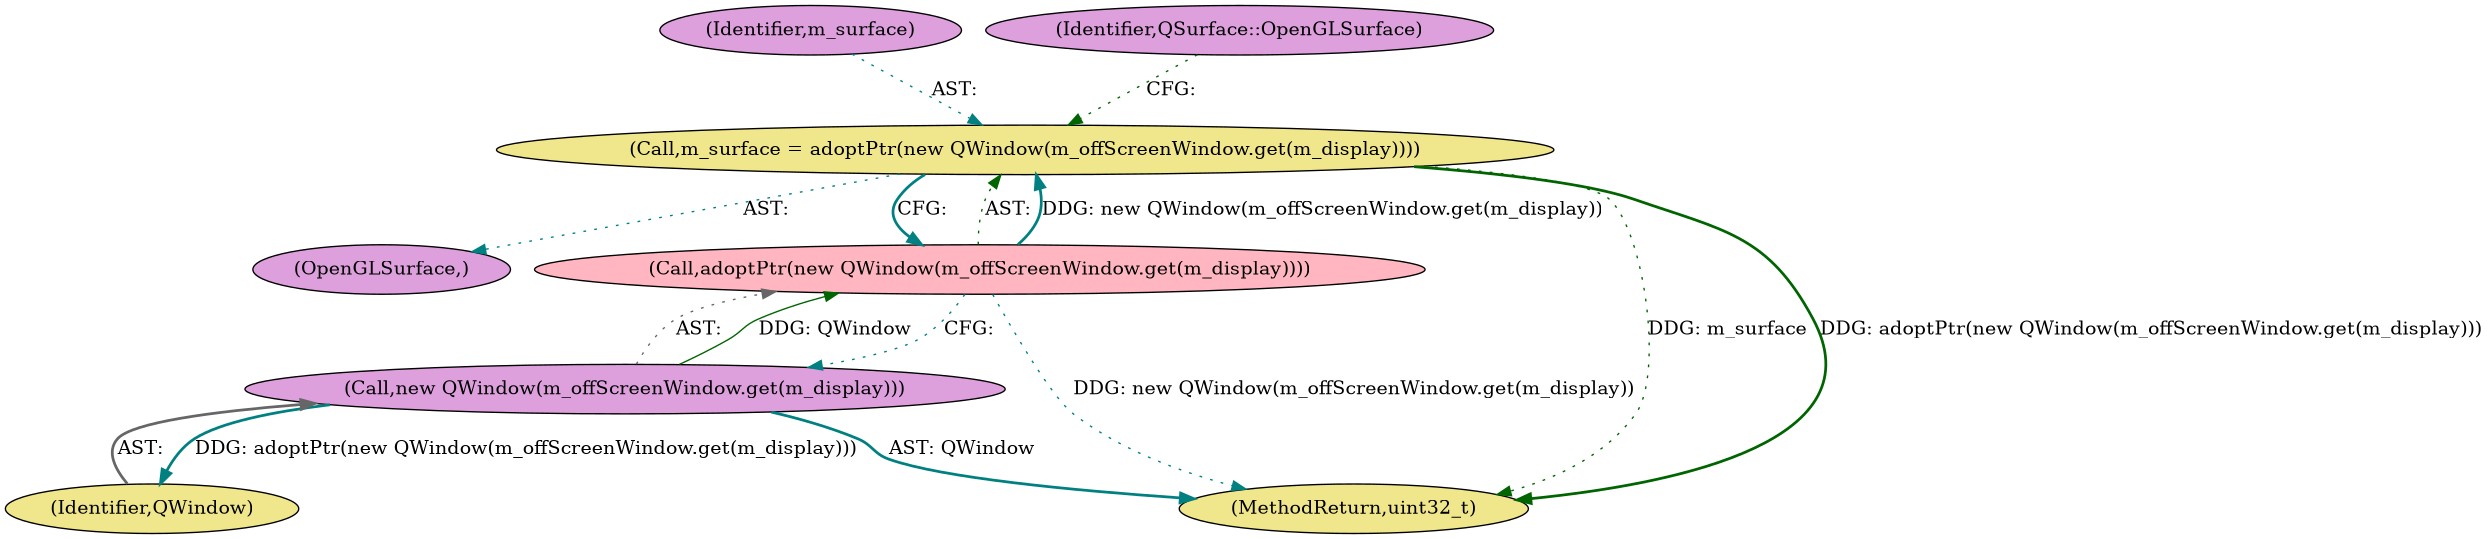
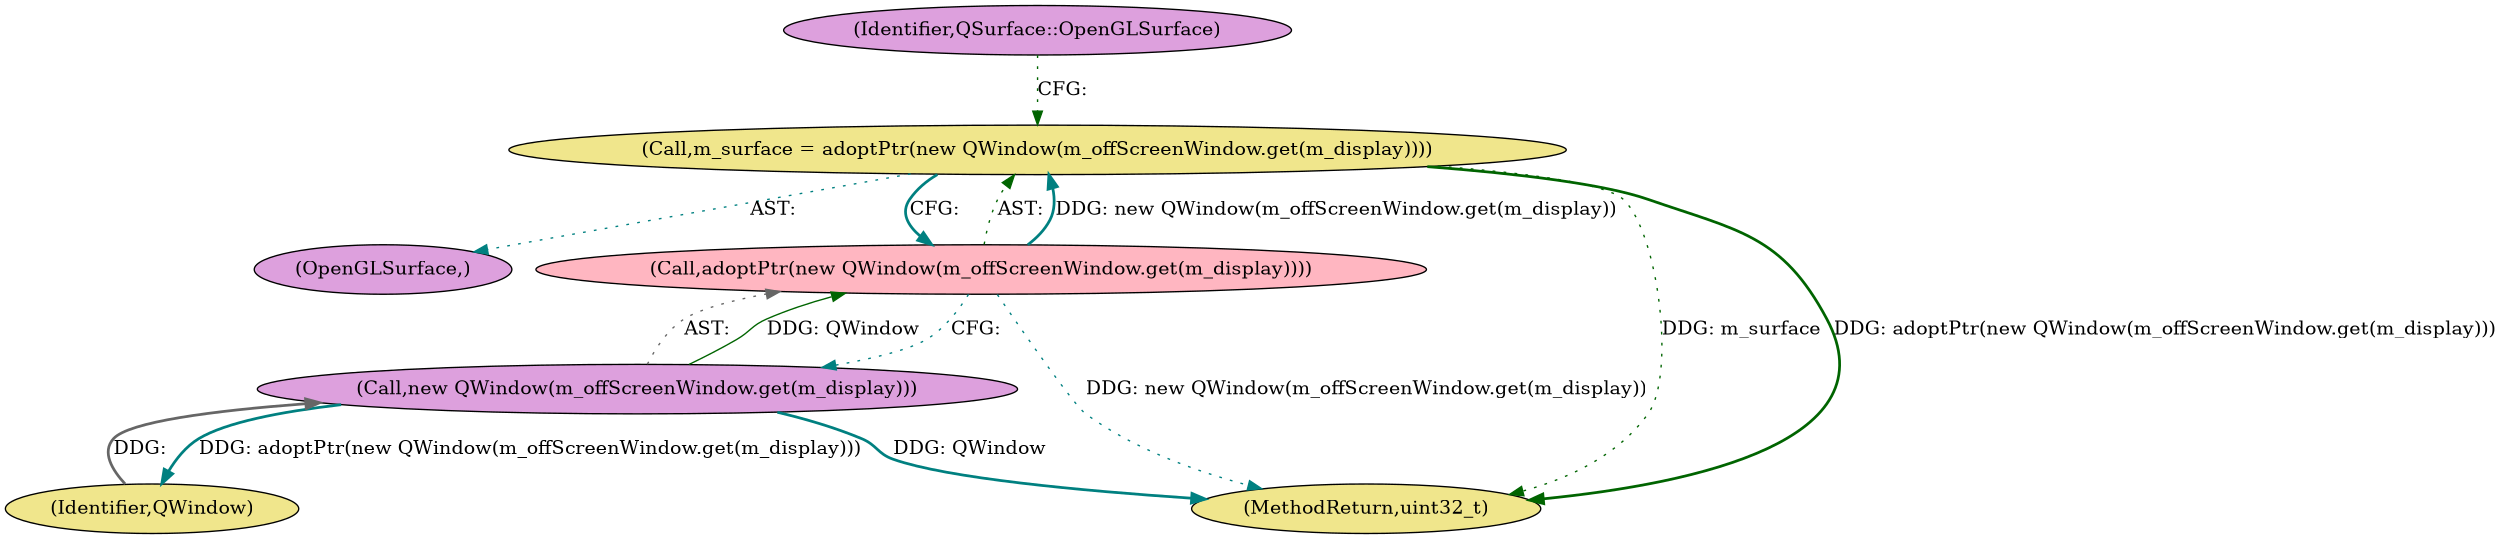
(811, 30) -> none
(144, 449) -> (143, 449)
(962, 449) -> (970, 449)
